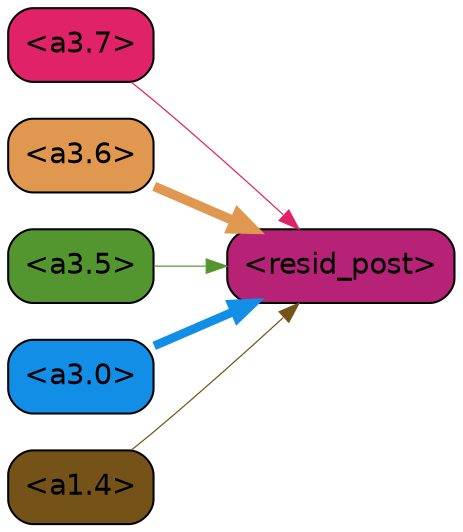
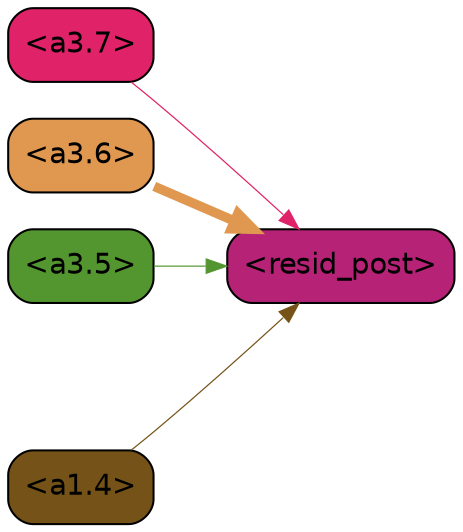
(81, 377) -> none
